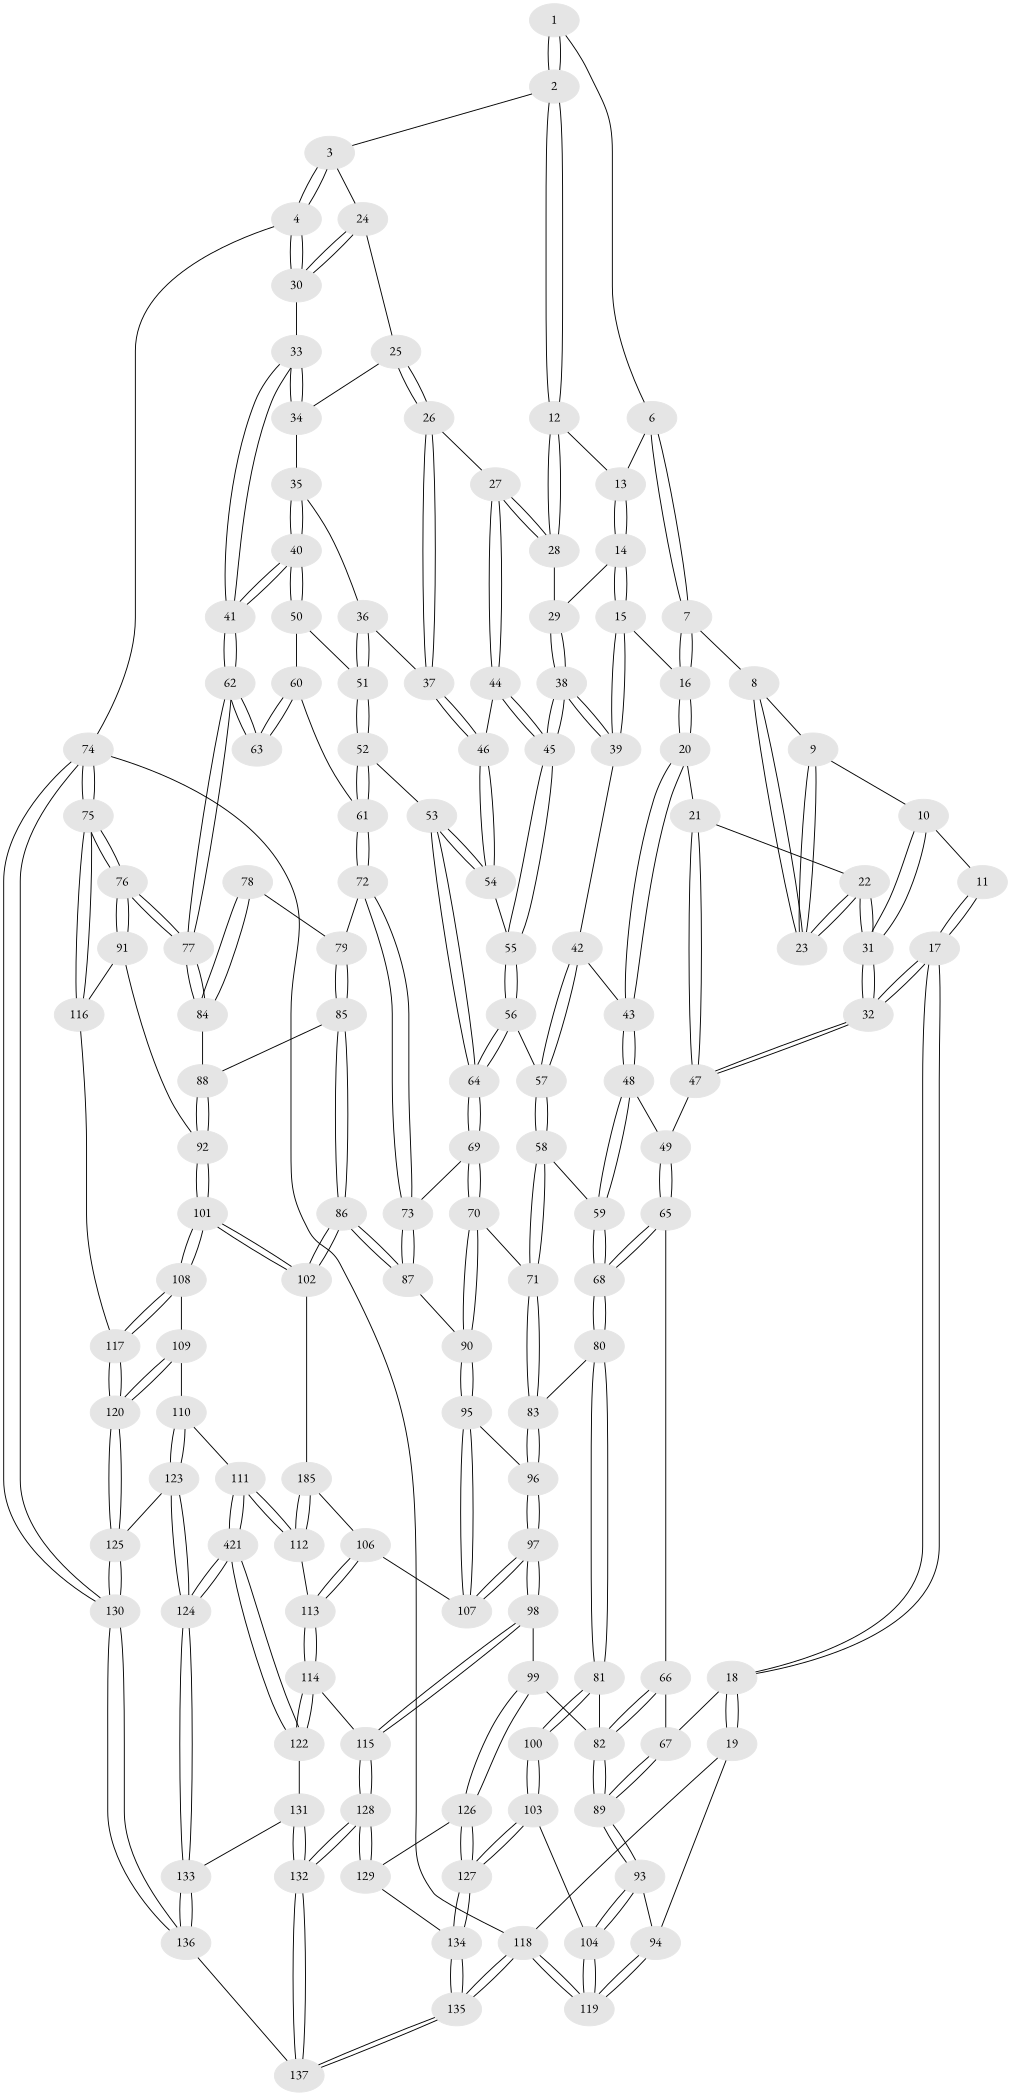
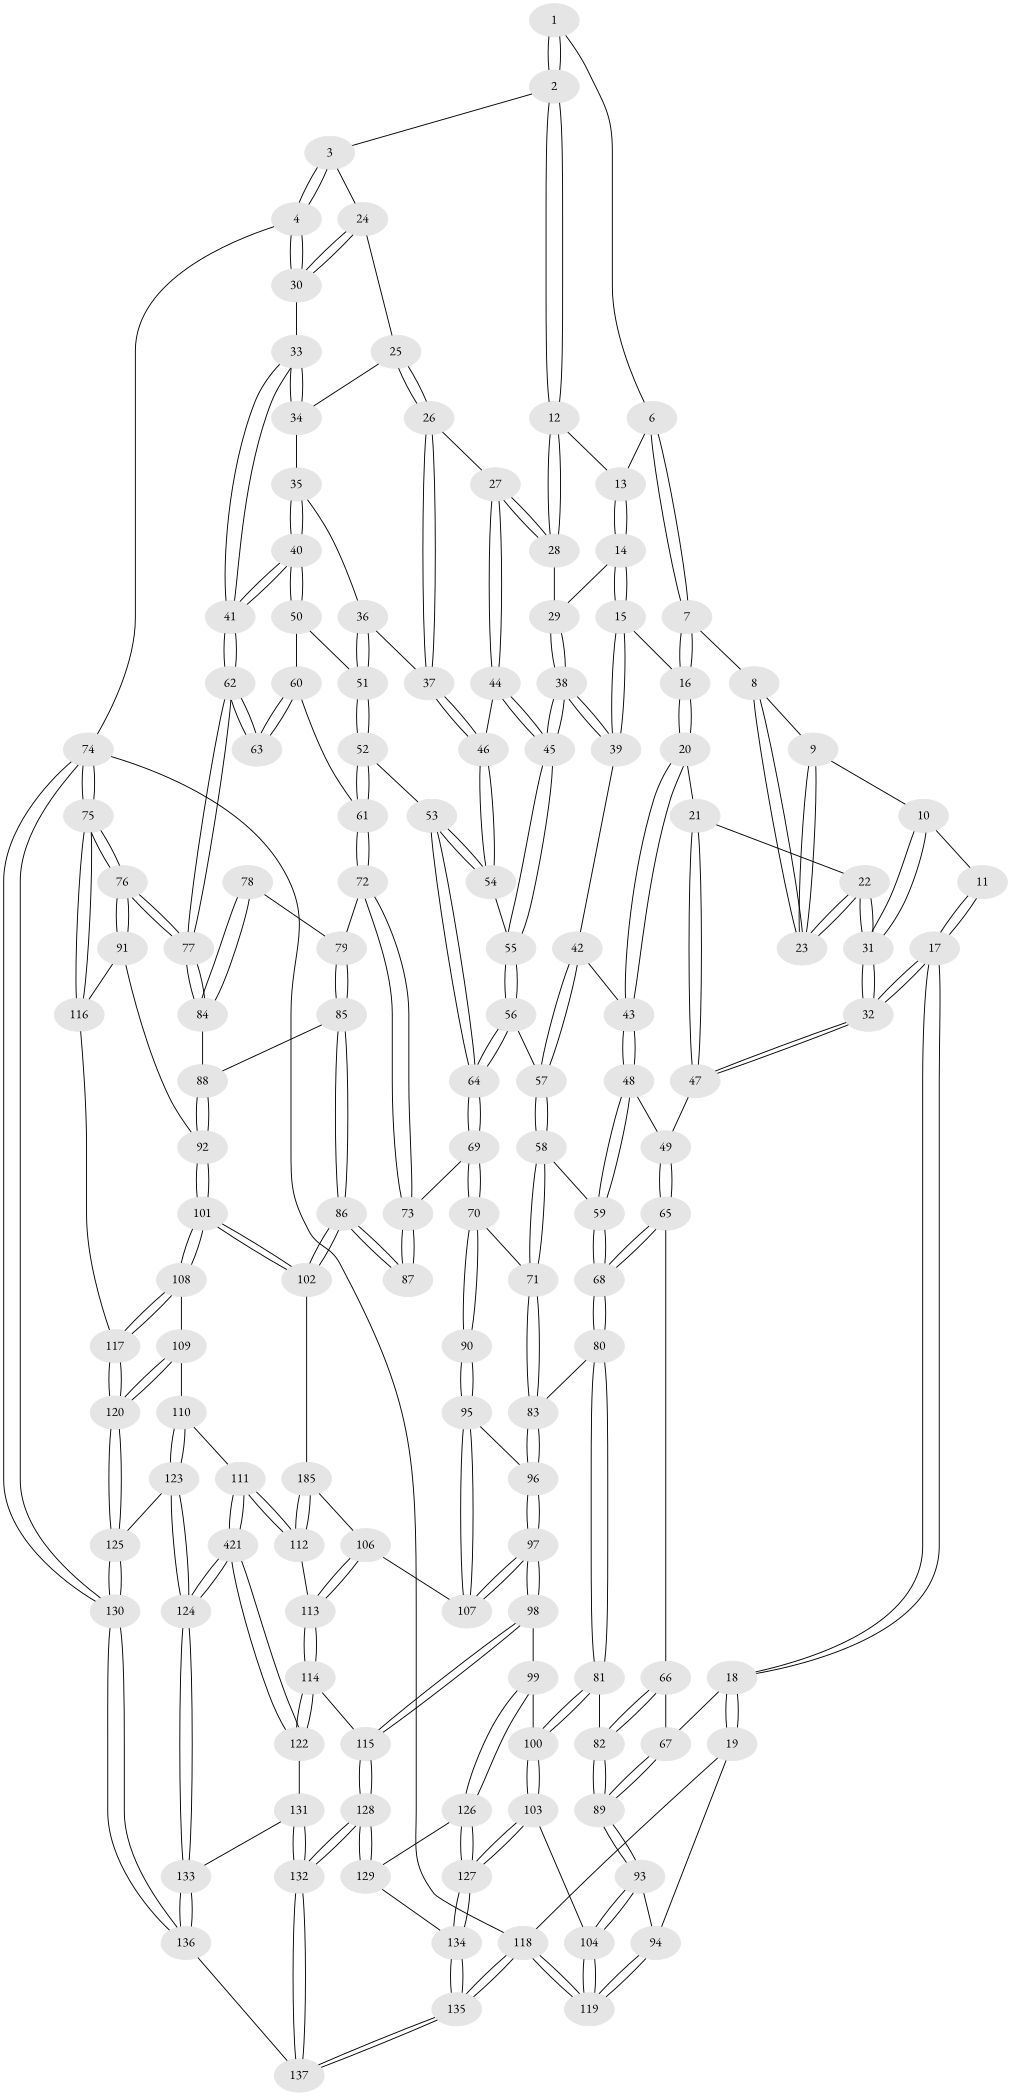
(437, 1313) -> none
(558, 1703) -> (533, 1711)
